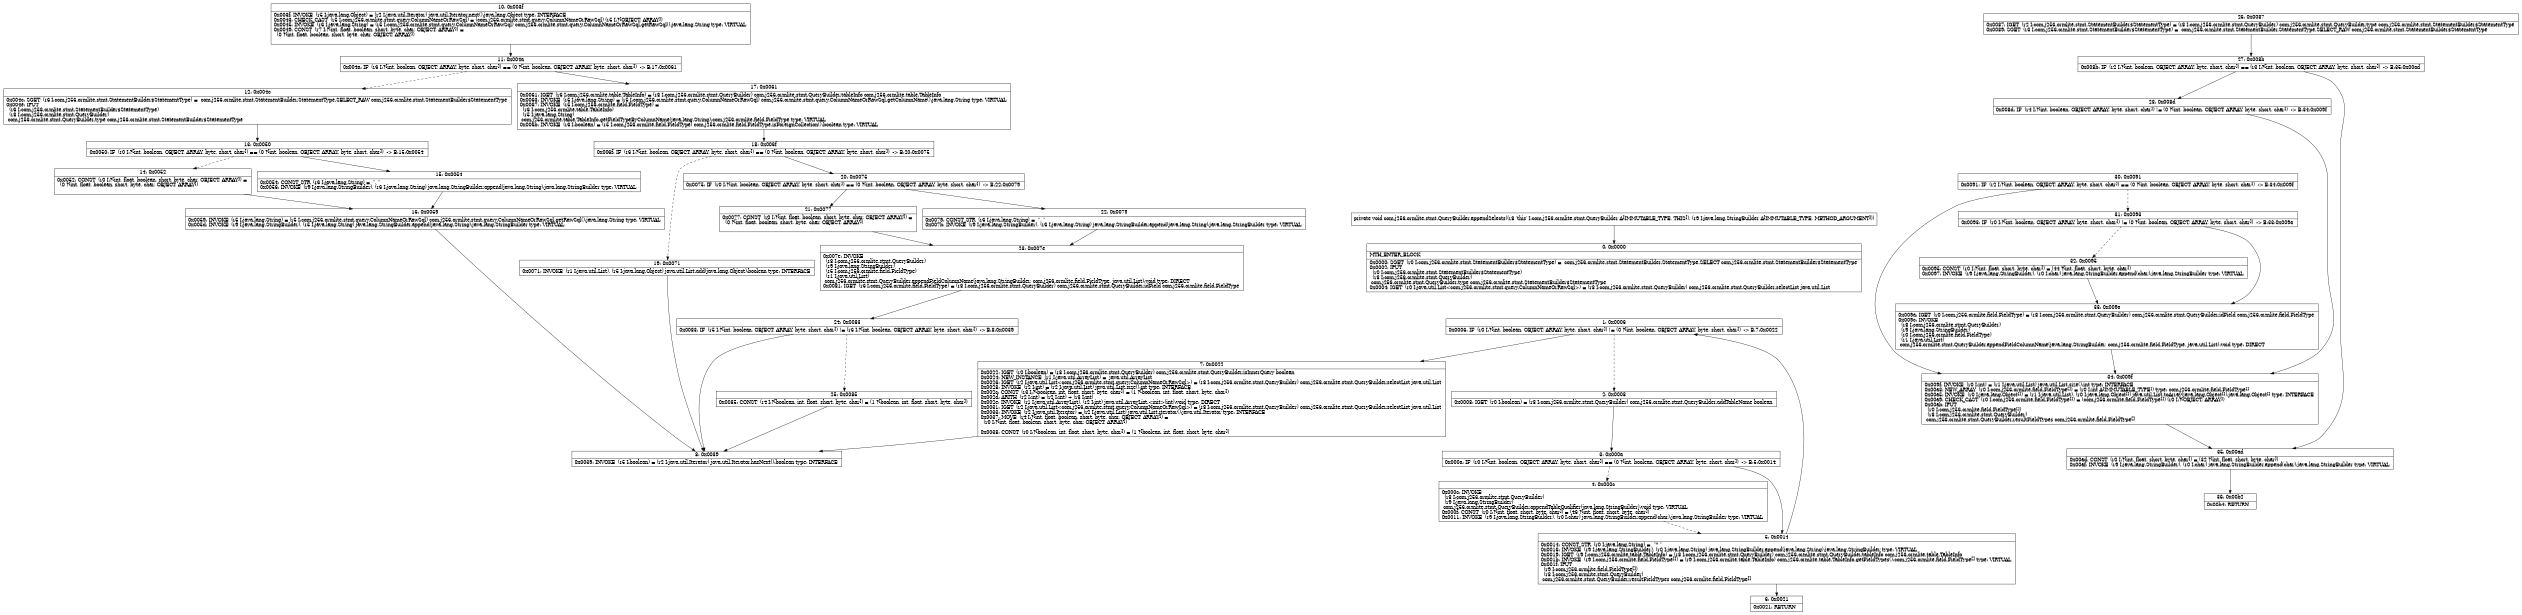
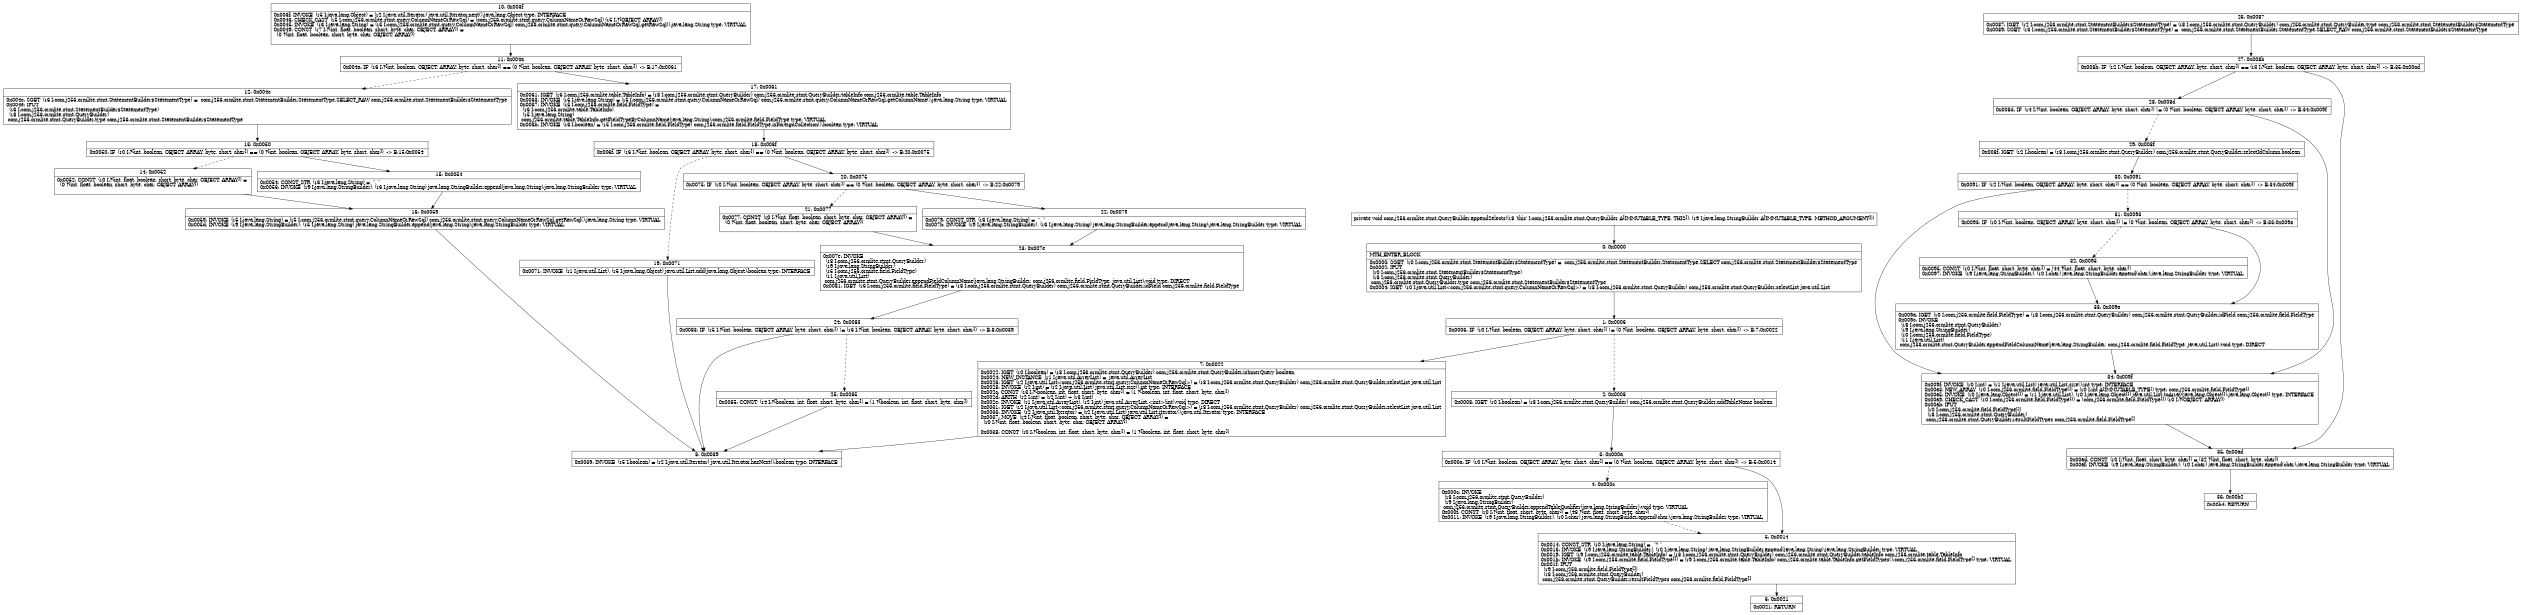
none -> (2142, 149)
(840, 197) -> (840, 197)
(1800, 402) -> (1614, 304)
